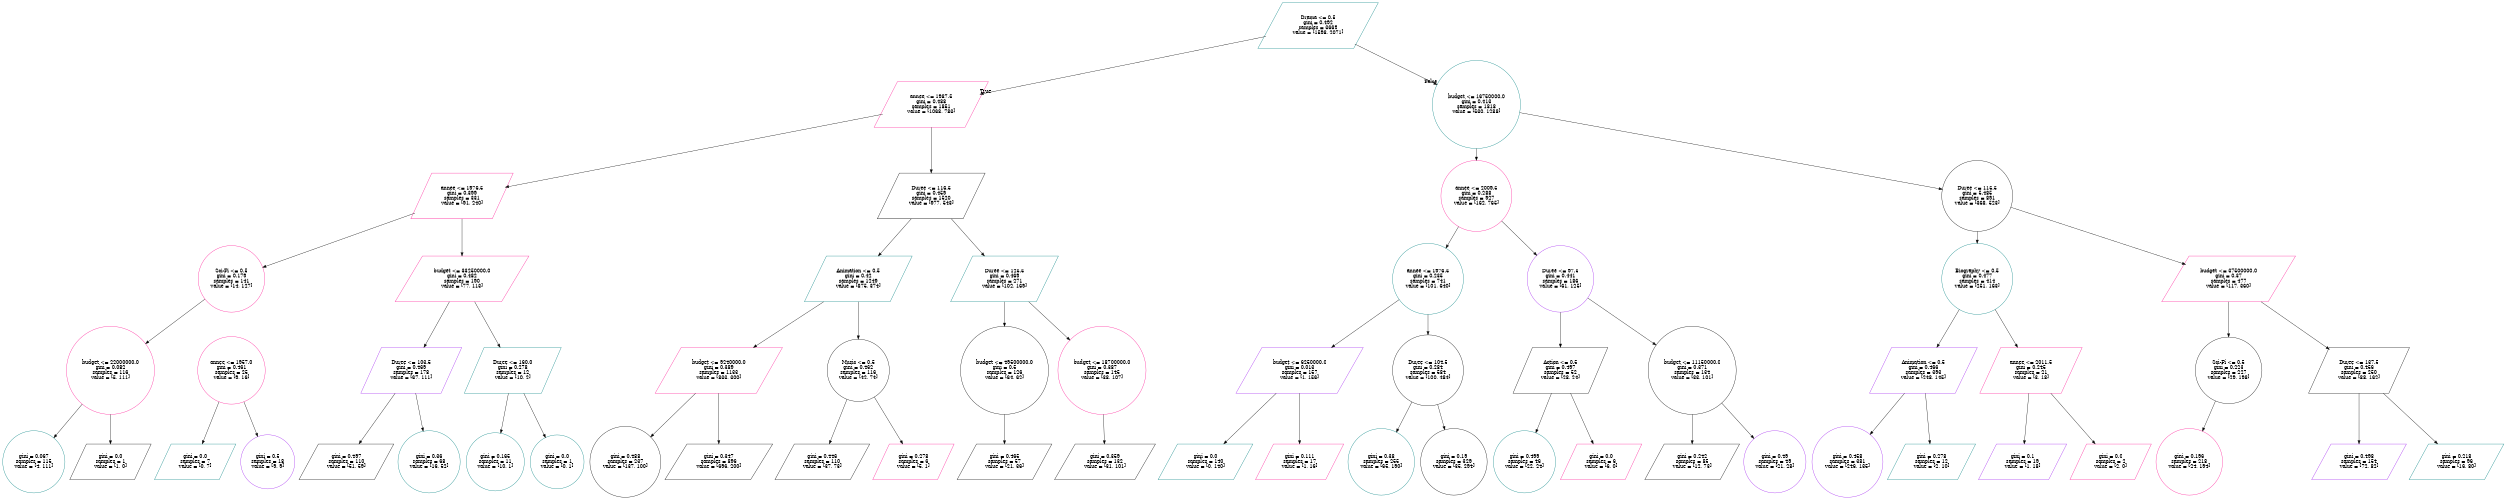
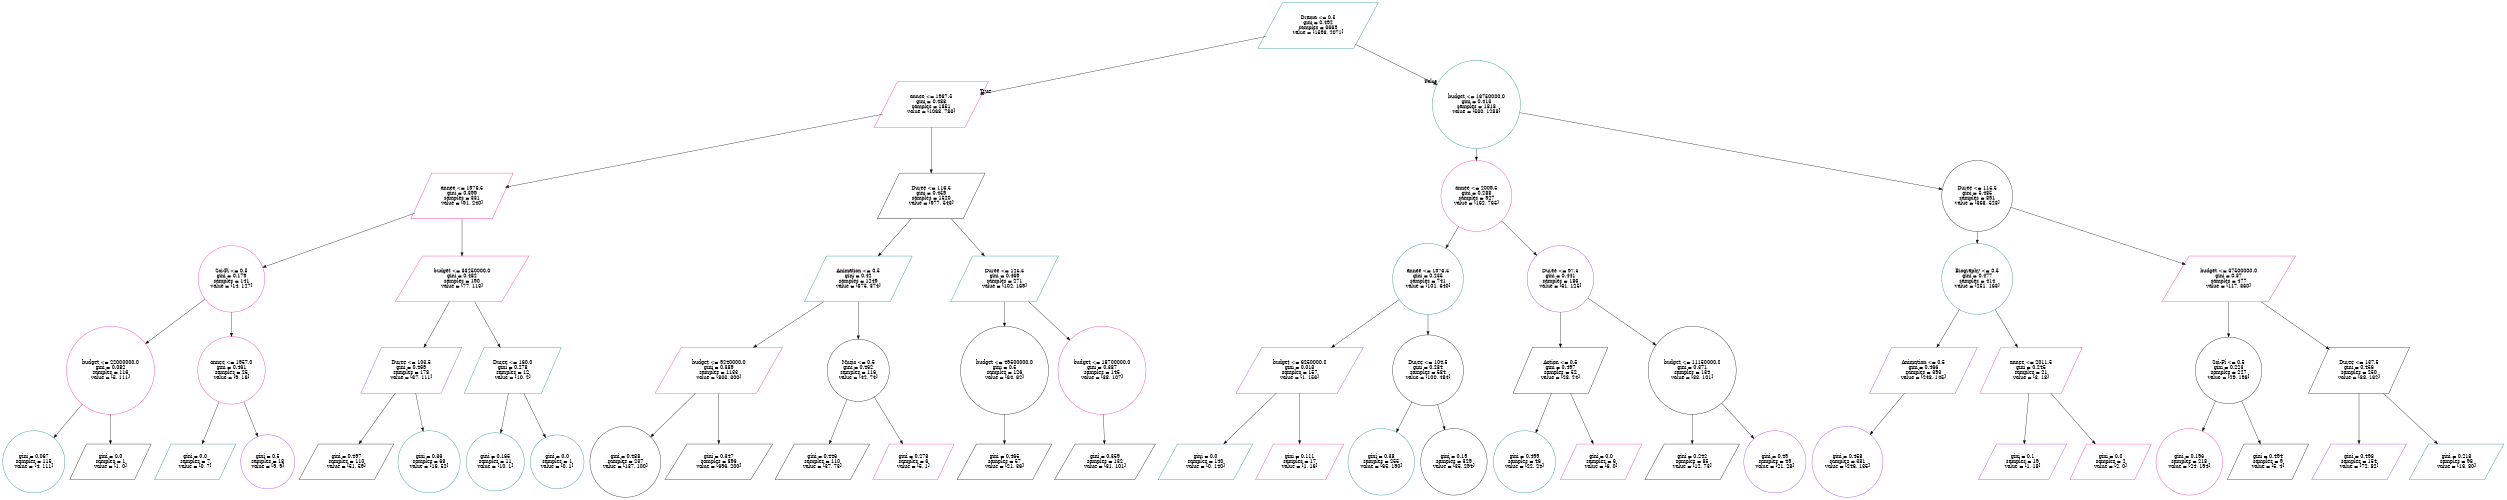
none -> (231, 323)
(1931, 462) -> none
none -> (2268, 462)
